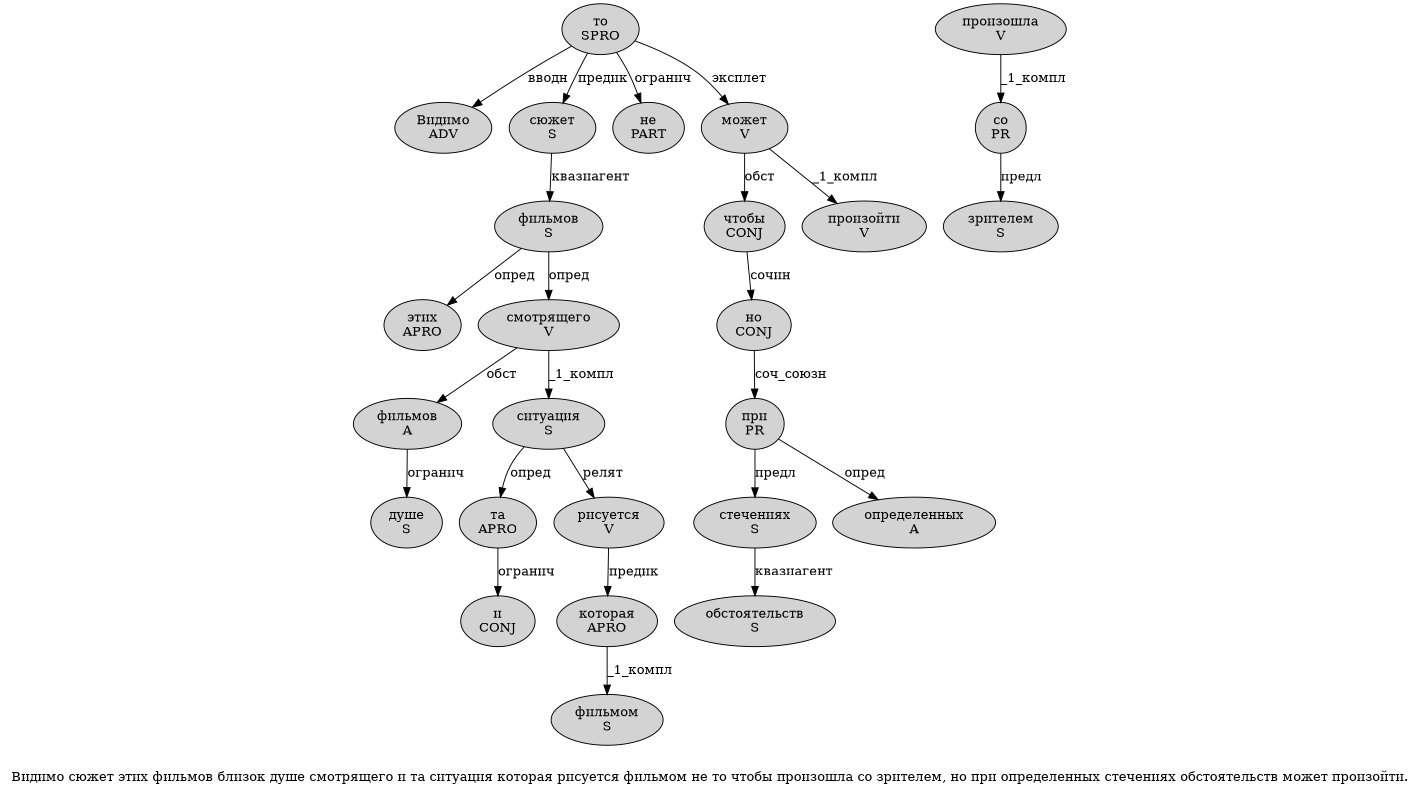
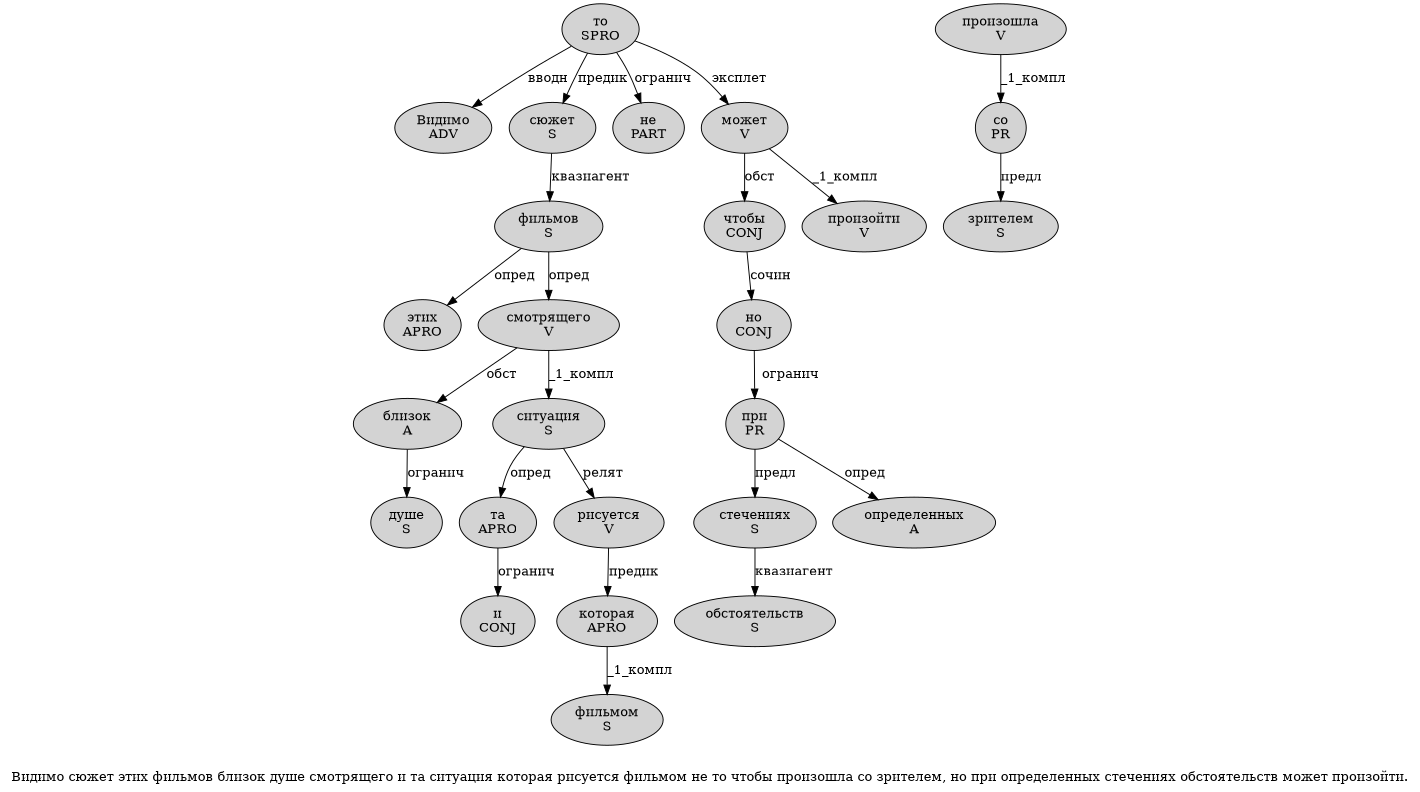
(791, 374) -> (791, 374)
(408, 424) -> (408, 424)
